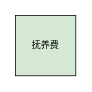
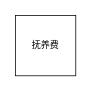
(45, 45) -> (45, 45)
